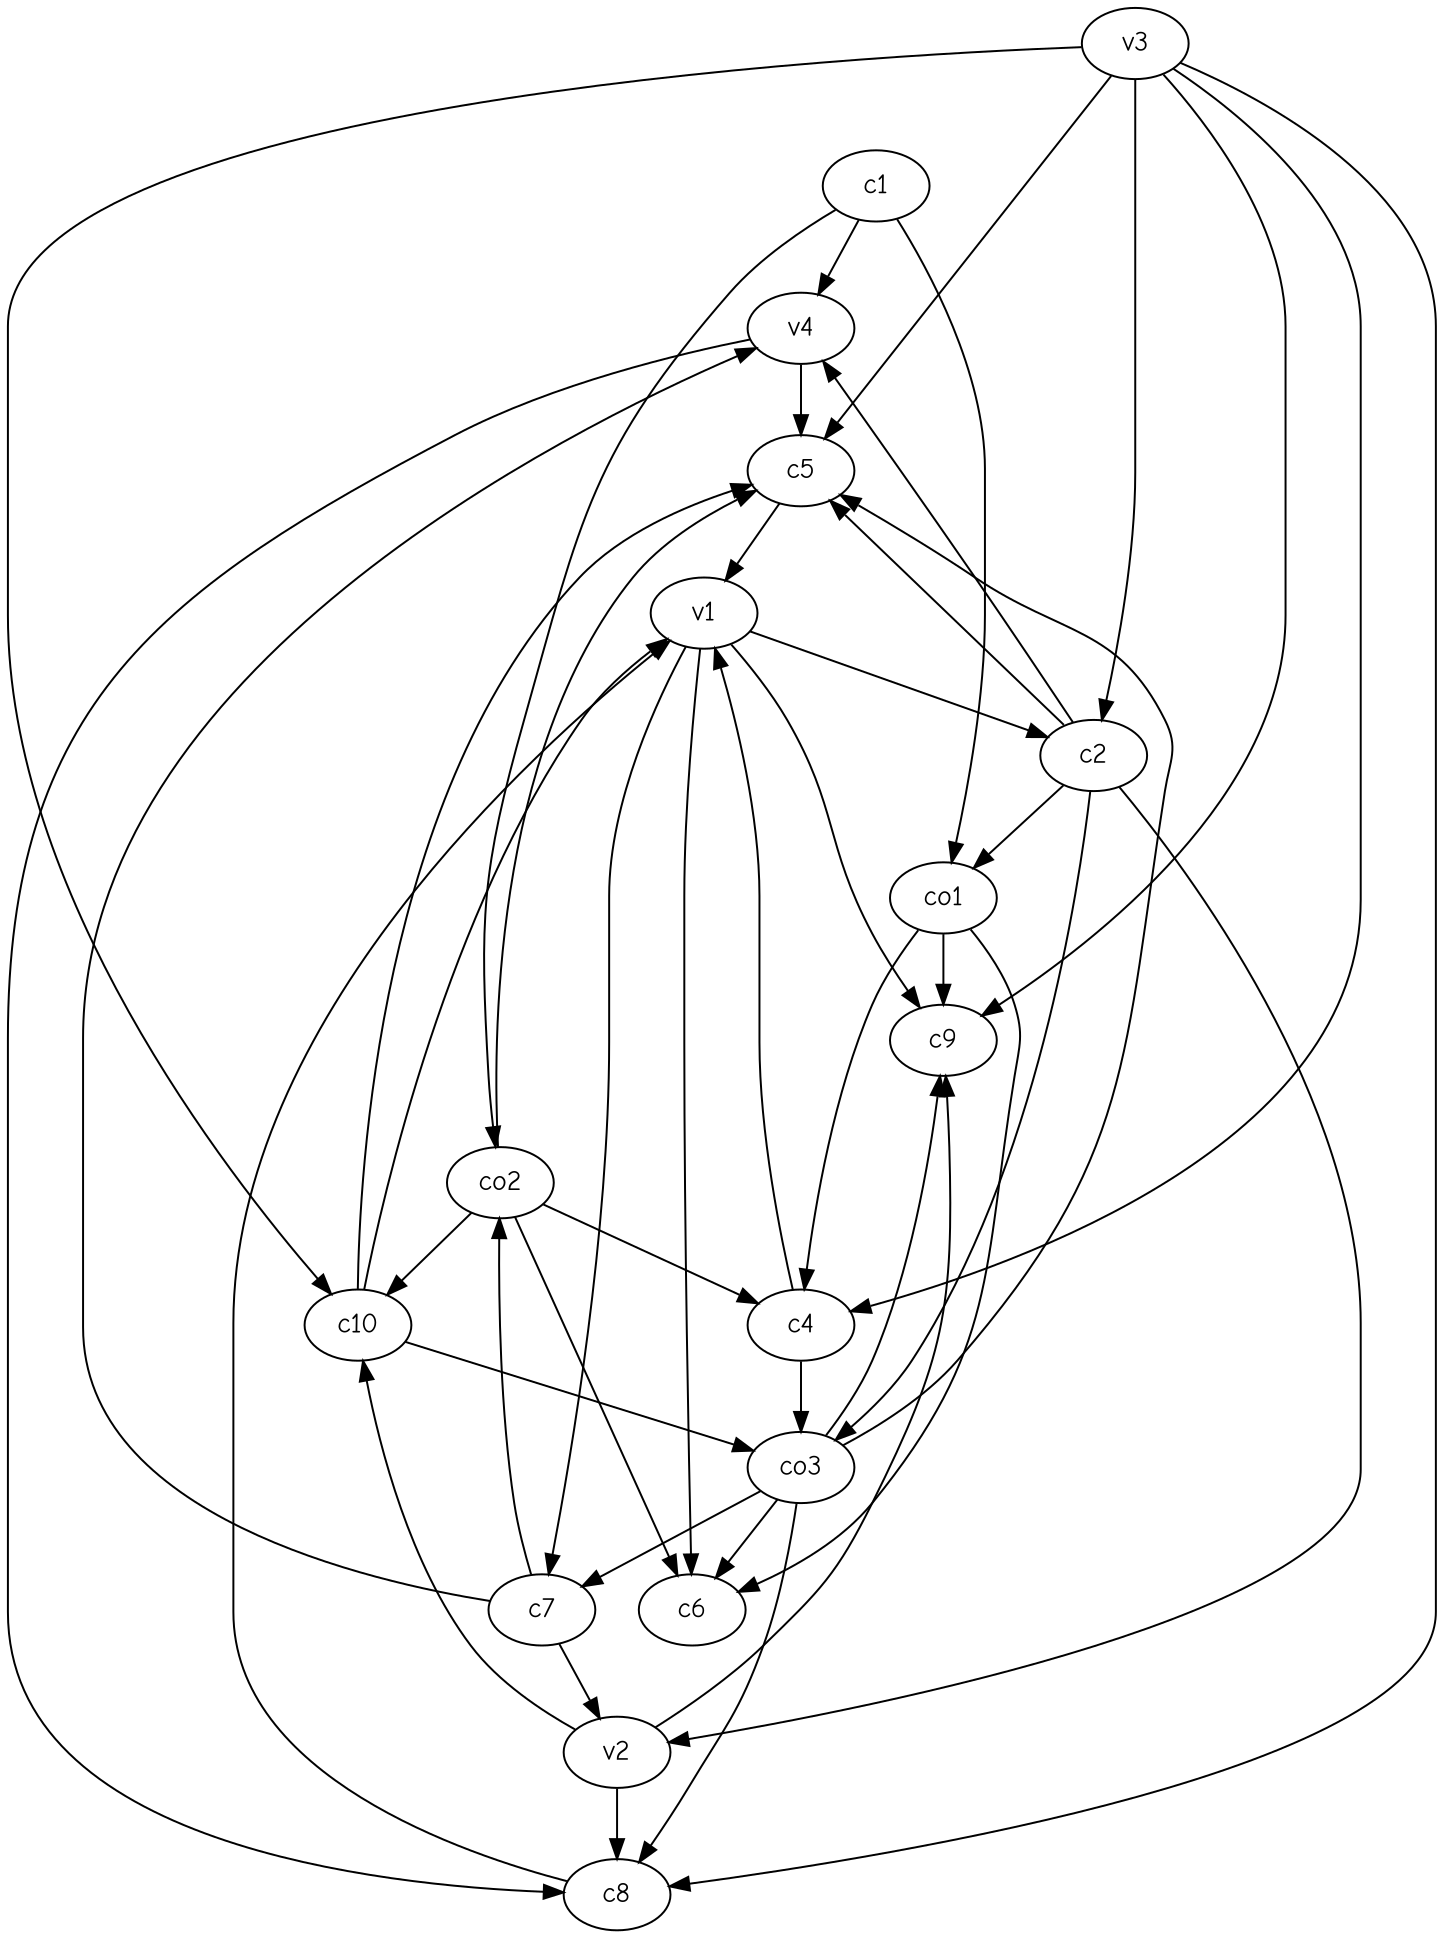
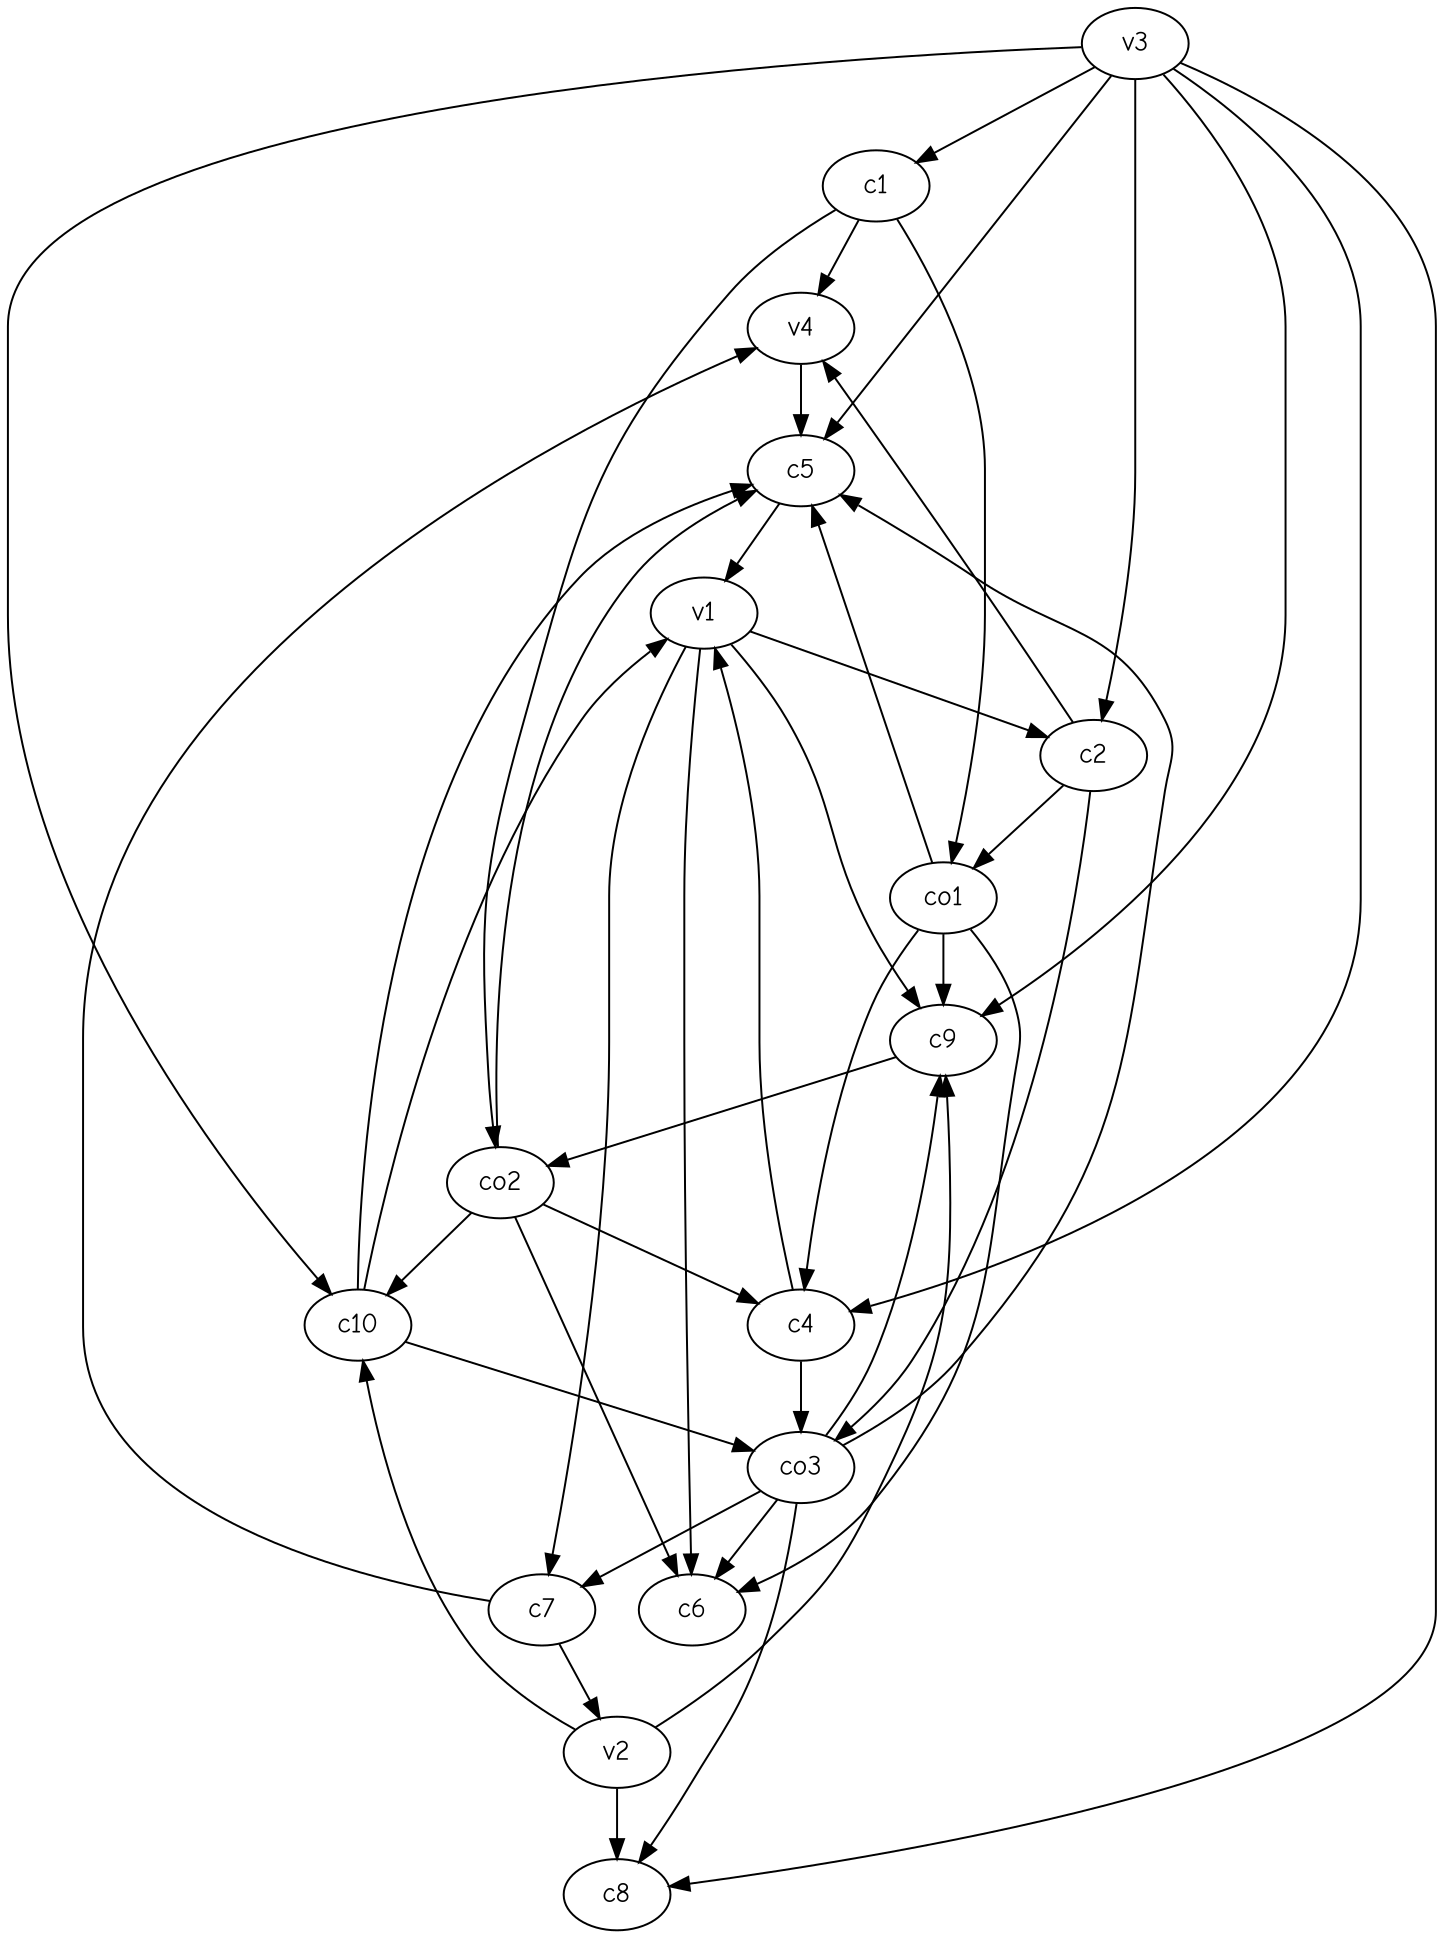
none -> (1014, 110)
(954, 620) -> (875, 694)
(8, 1098) -> none
(237, 1290) -> none
(504, 1408) -> (732, 1108)
(1360, 1472) -> none
